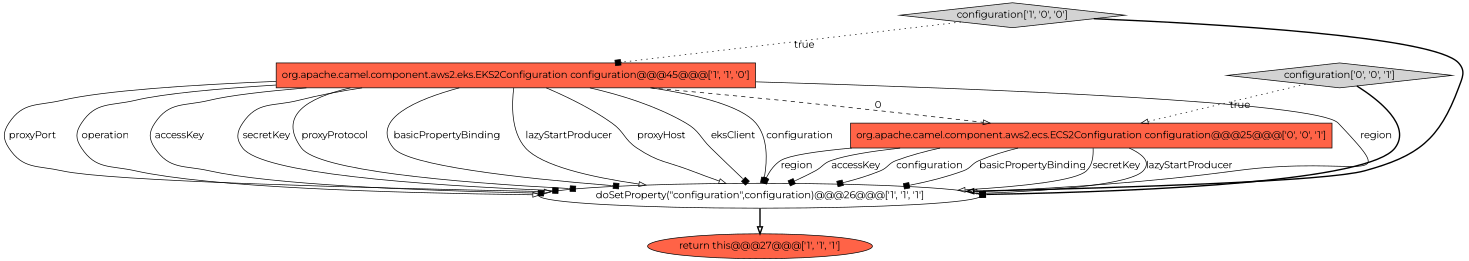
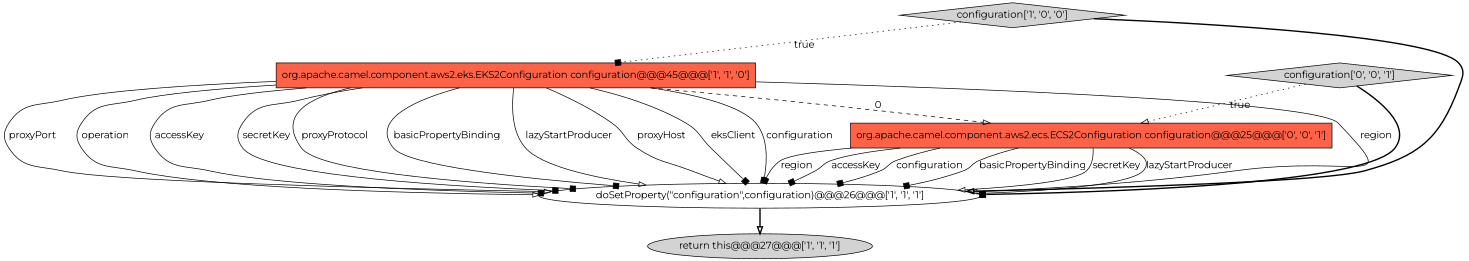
(760, 246) -> (760, 246)
